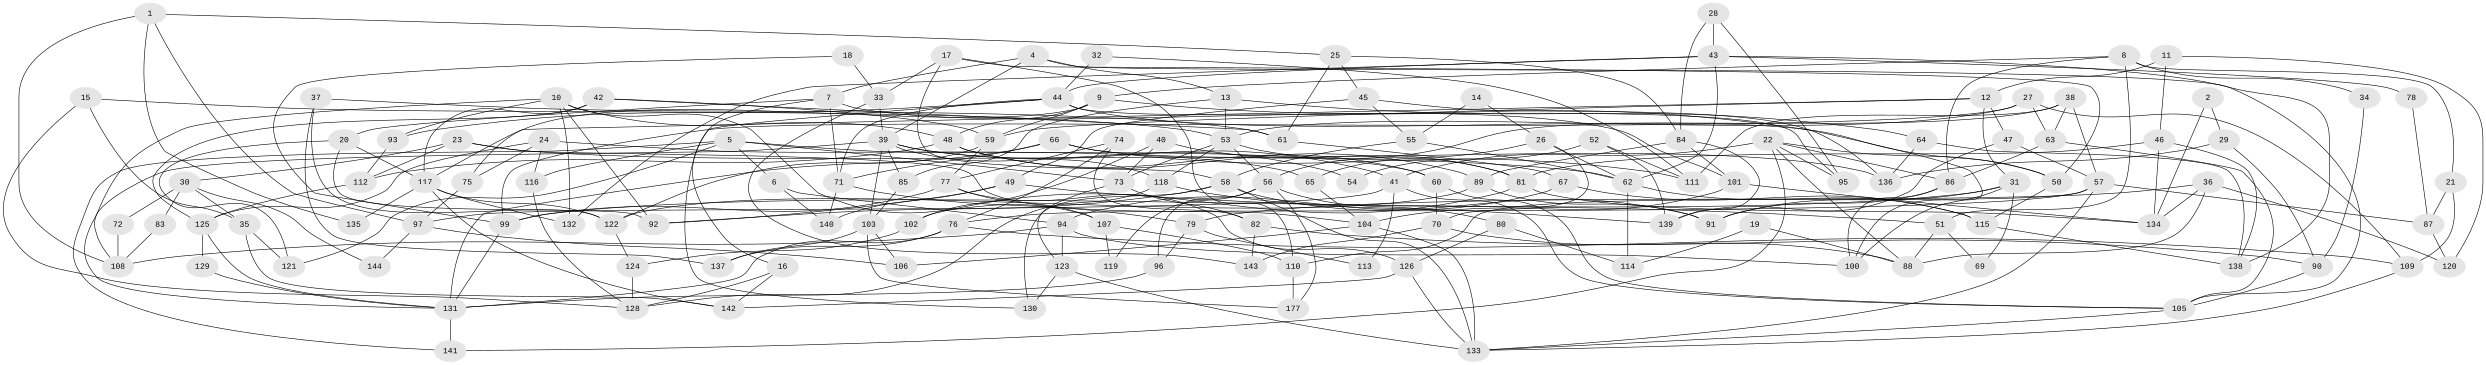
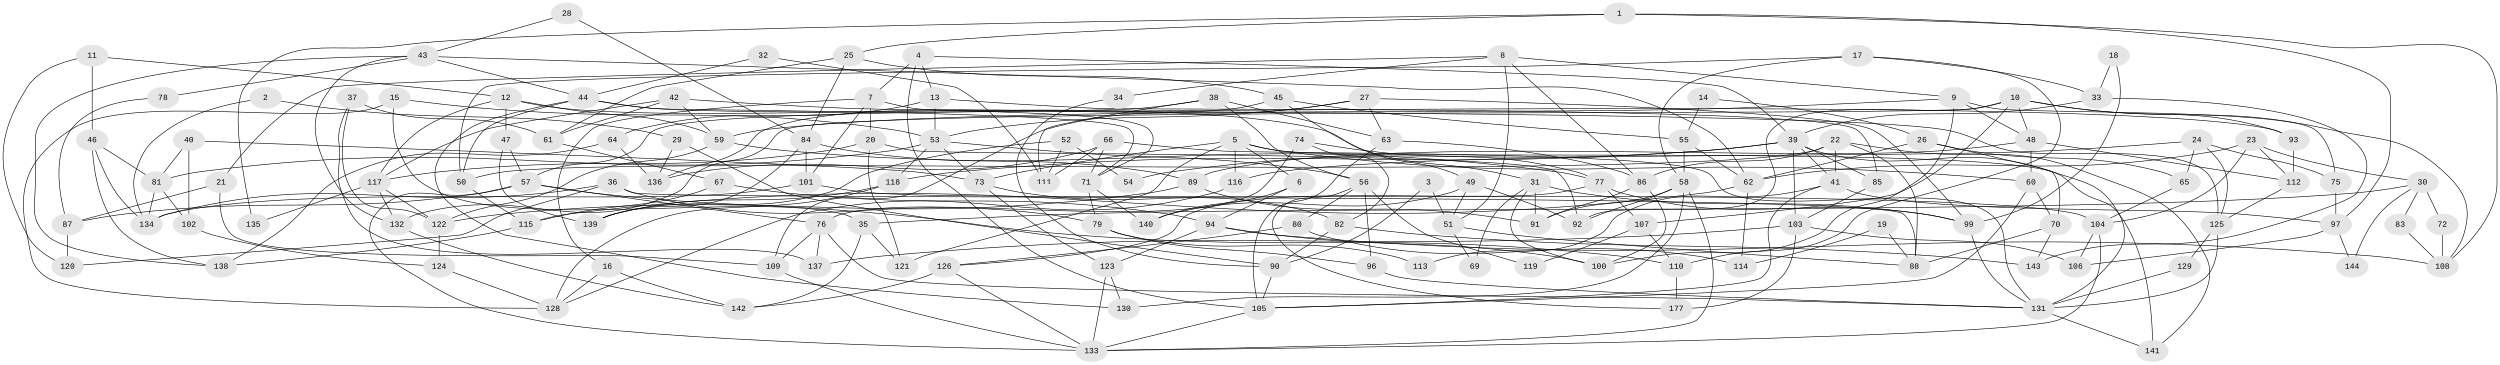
none -> (1429, 182)
(1843, 182) -> none
(563, 270) -> (557, 275)
